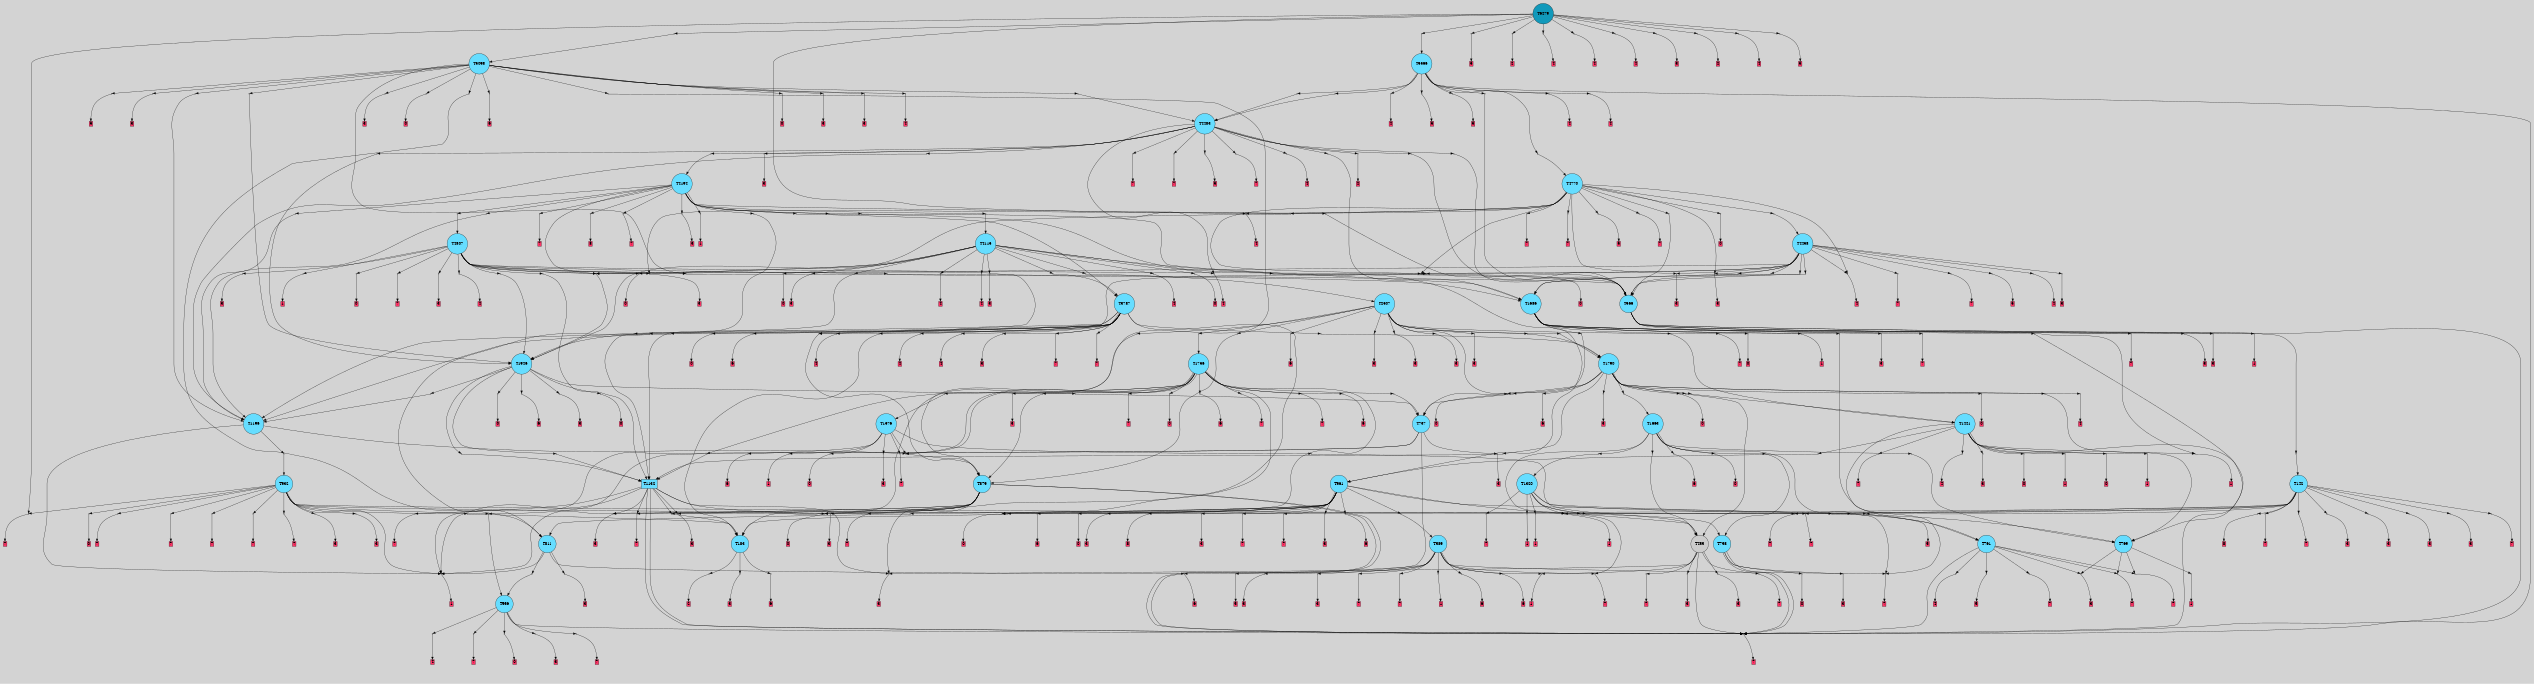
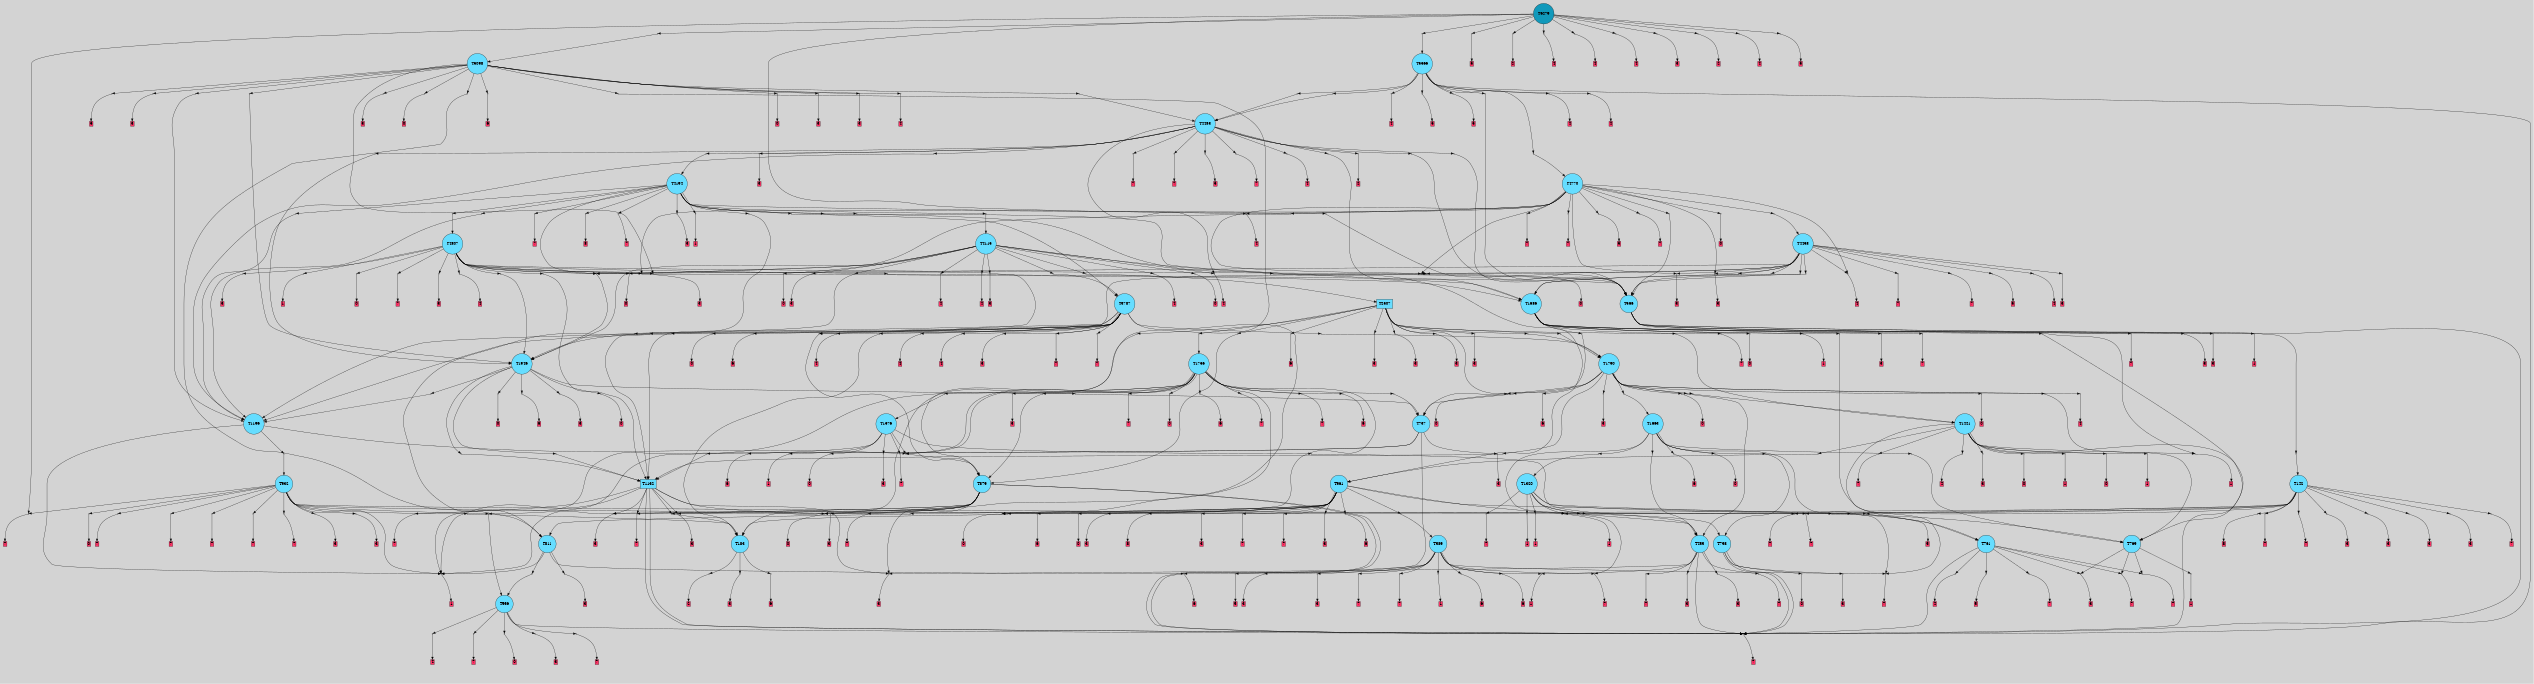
(1384, 304) -> (1385, 304)
(1700, 544) -> (1700, 544)
